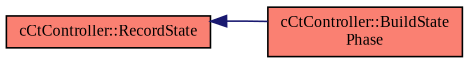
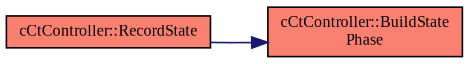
(247, 21) -> (231, 43)
